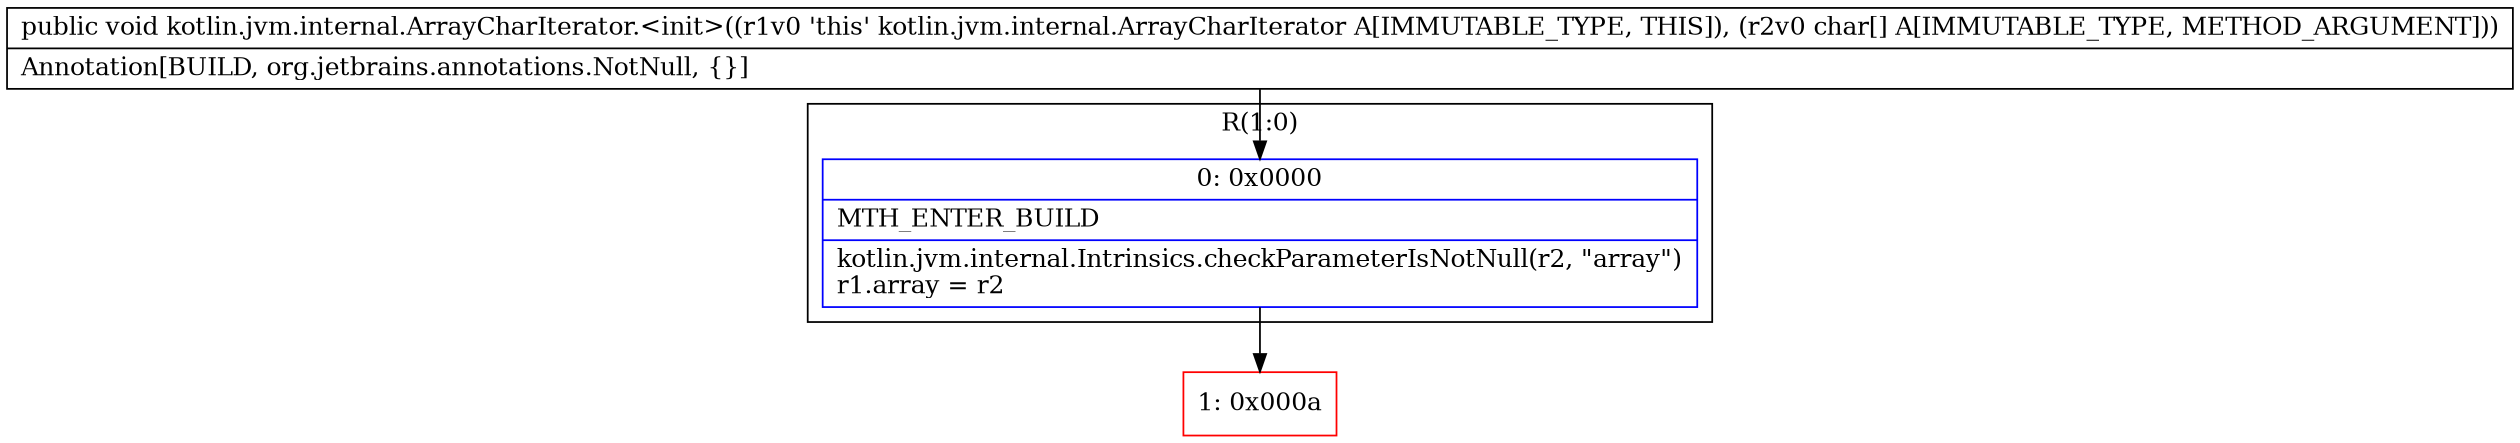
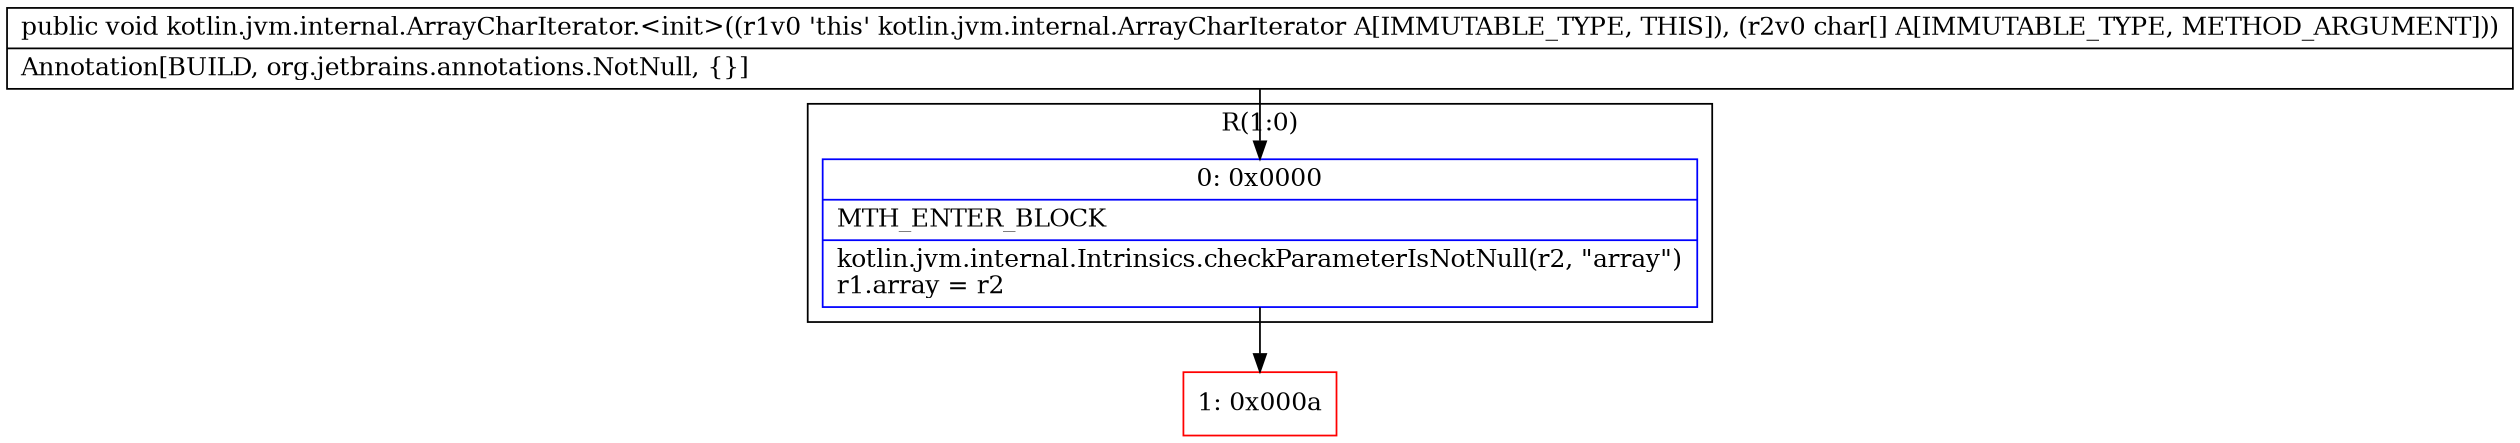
(969, 219) -> (972, 219)
